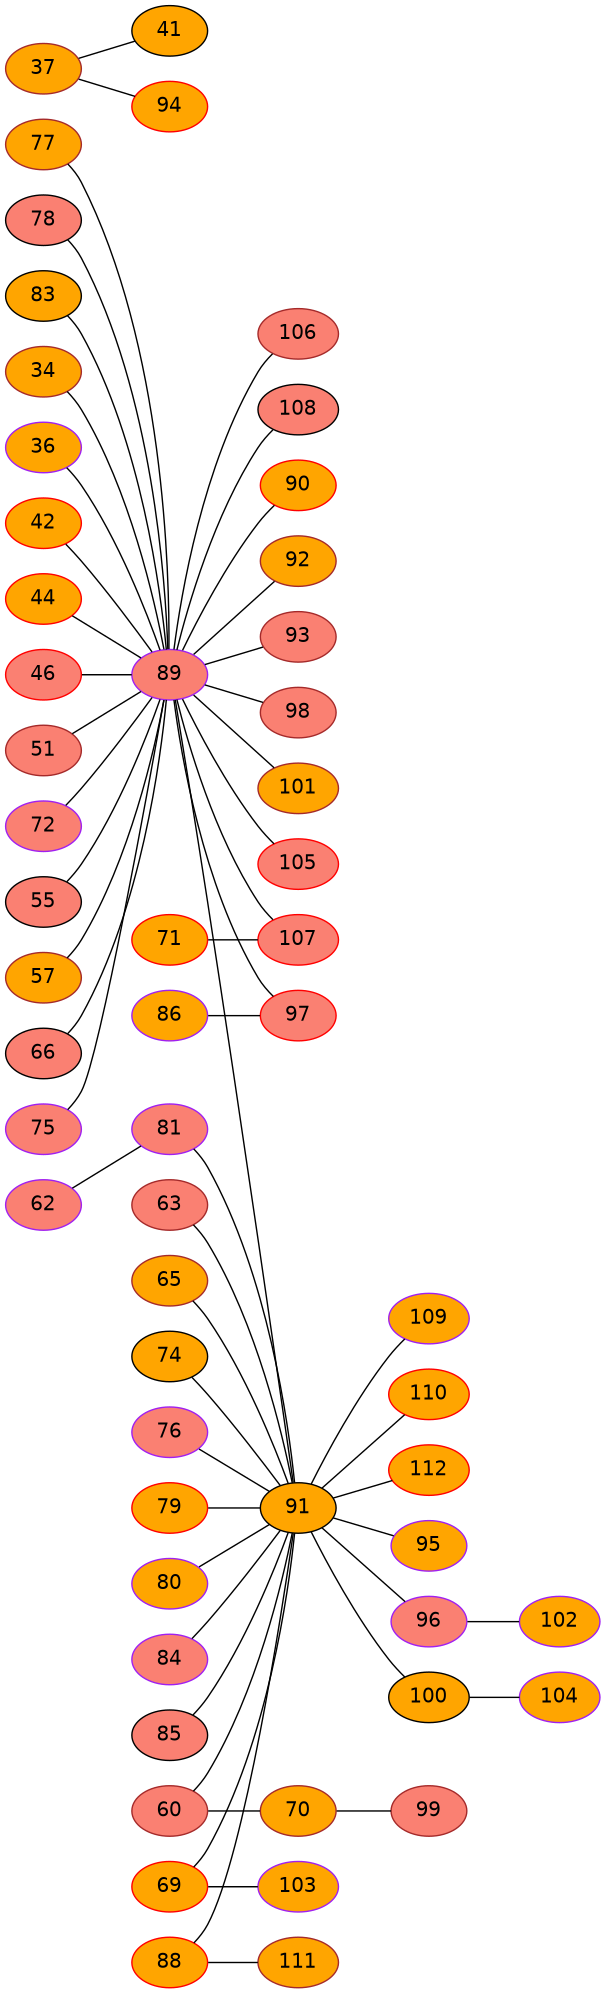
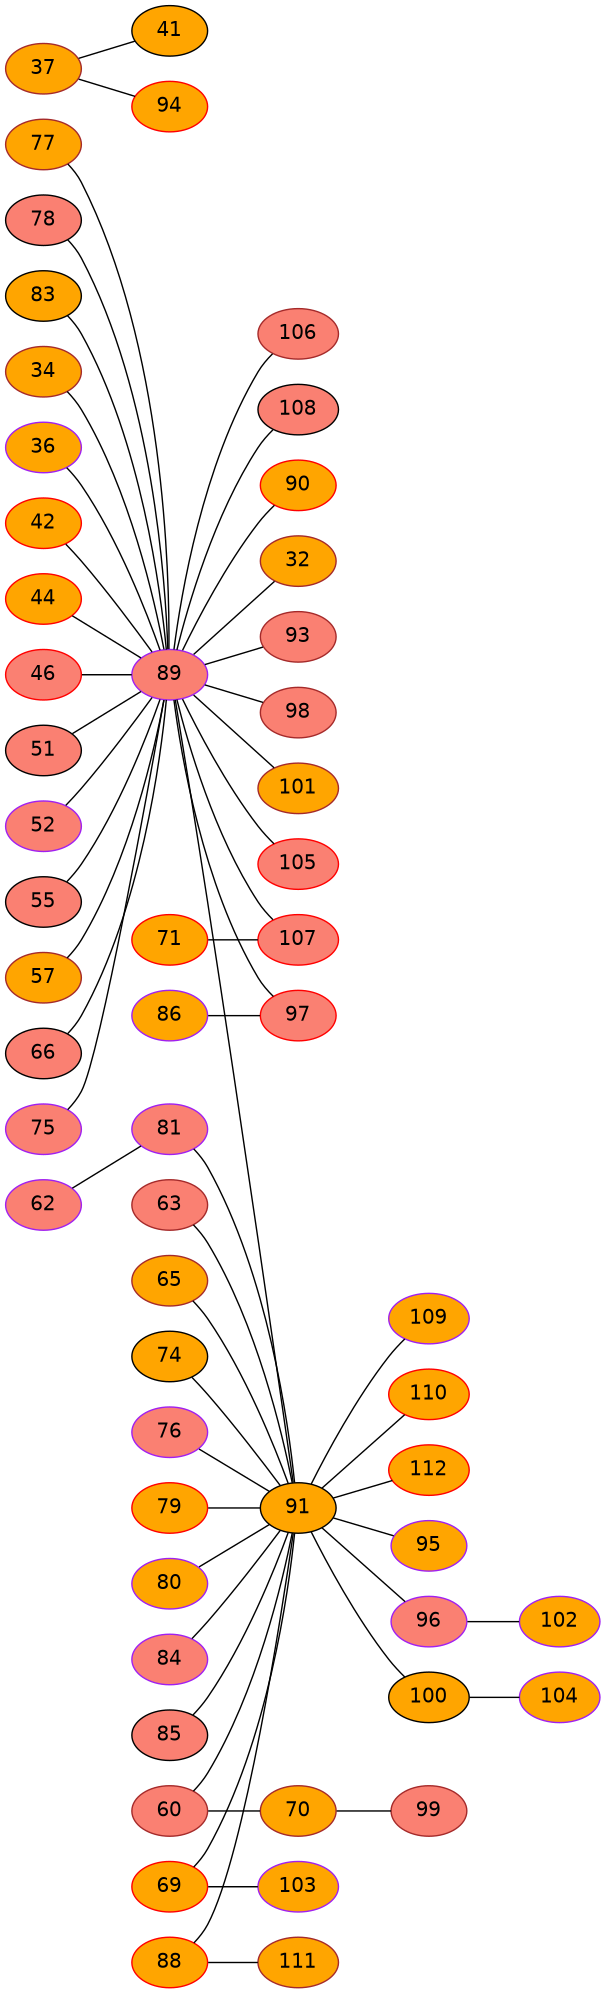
(298, 561) -> (298, 561)
(43, 750) -> (43, 750)
(43, 826) -> (43, 826)
